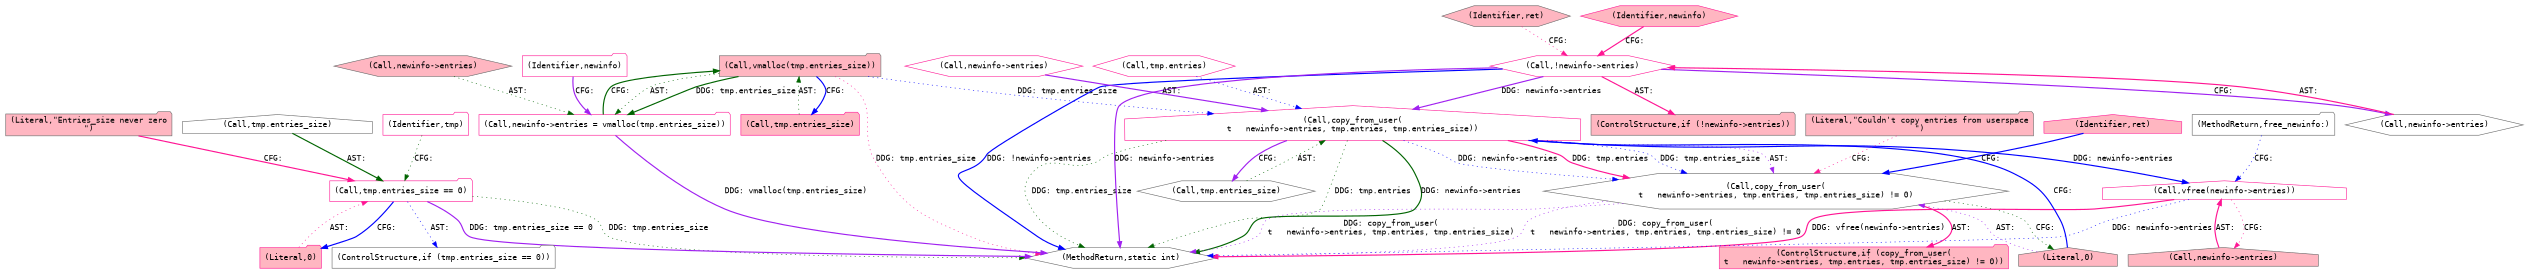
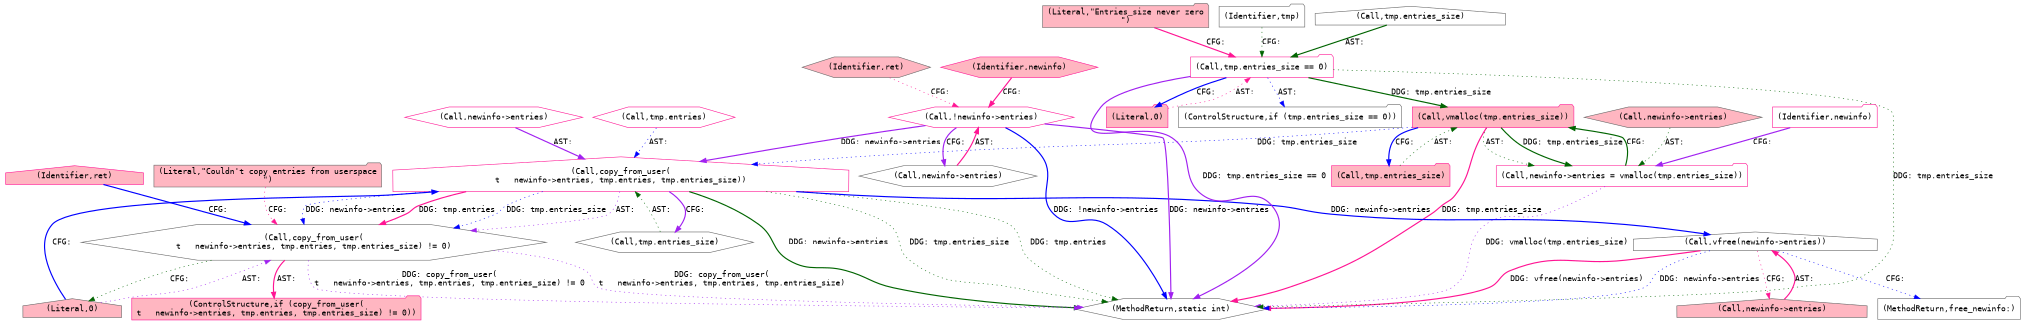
(800, 66) -> (1493, 117)
none -> (1375, 92)
(426, 125) -> (1262, 17)
(1693, 125) -> none
(2254, 158) -> (1846, 274)
(2224, 191) -> (1755, 242)
(902, 198) -> (1385, 243)
(816, 230) -> (1455, 285)
